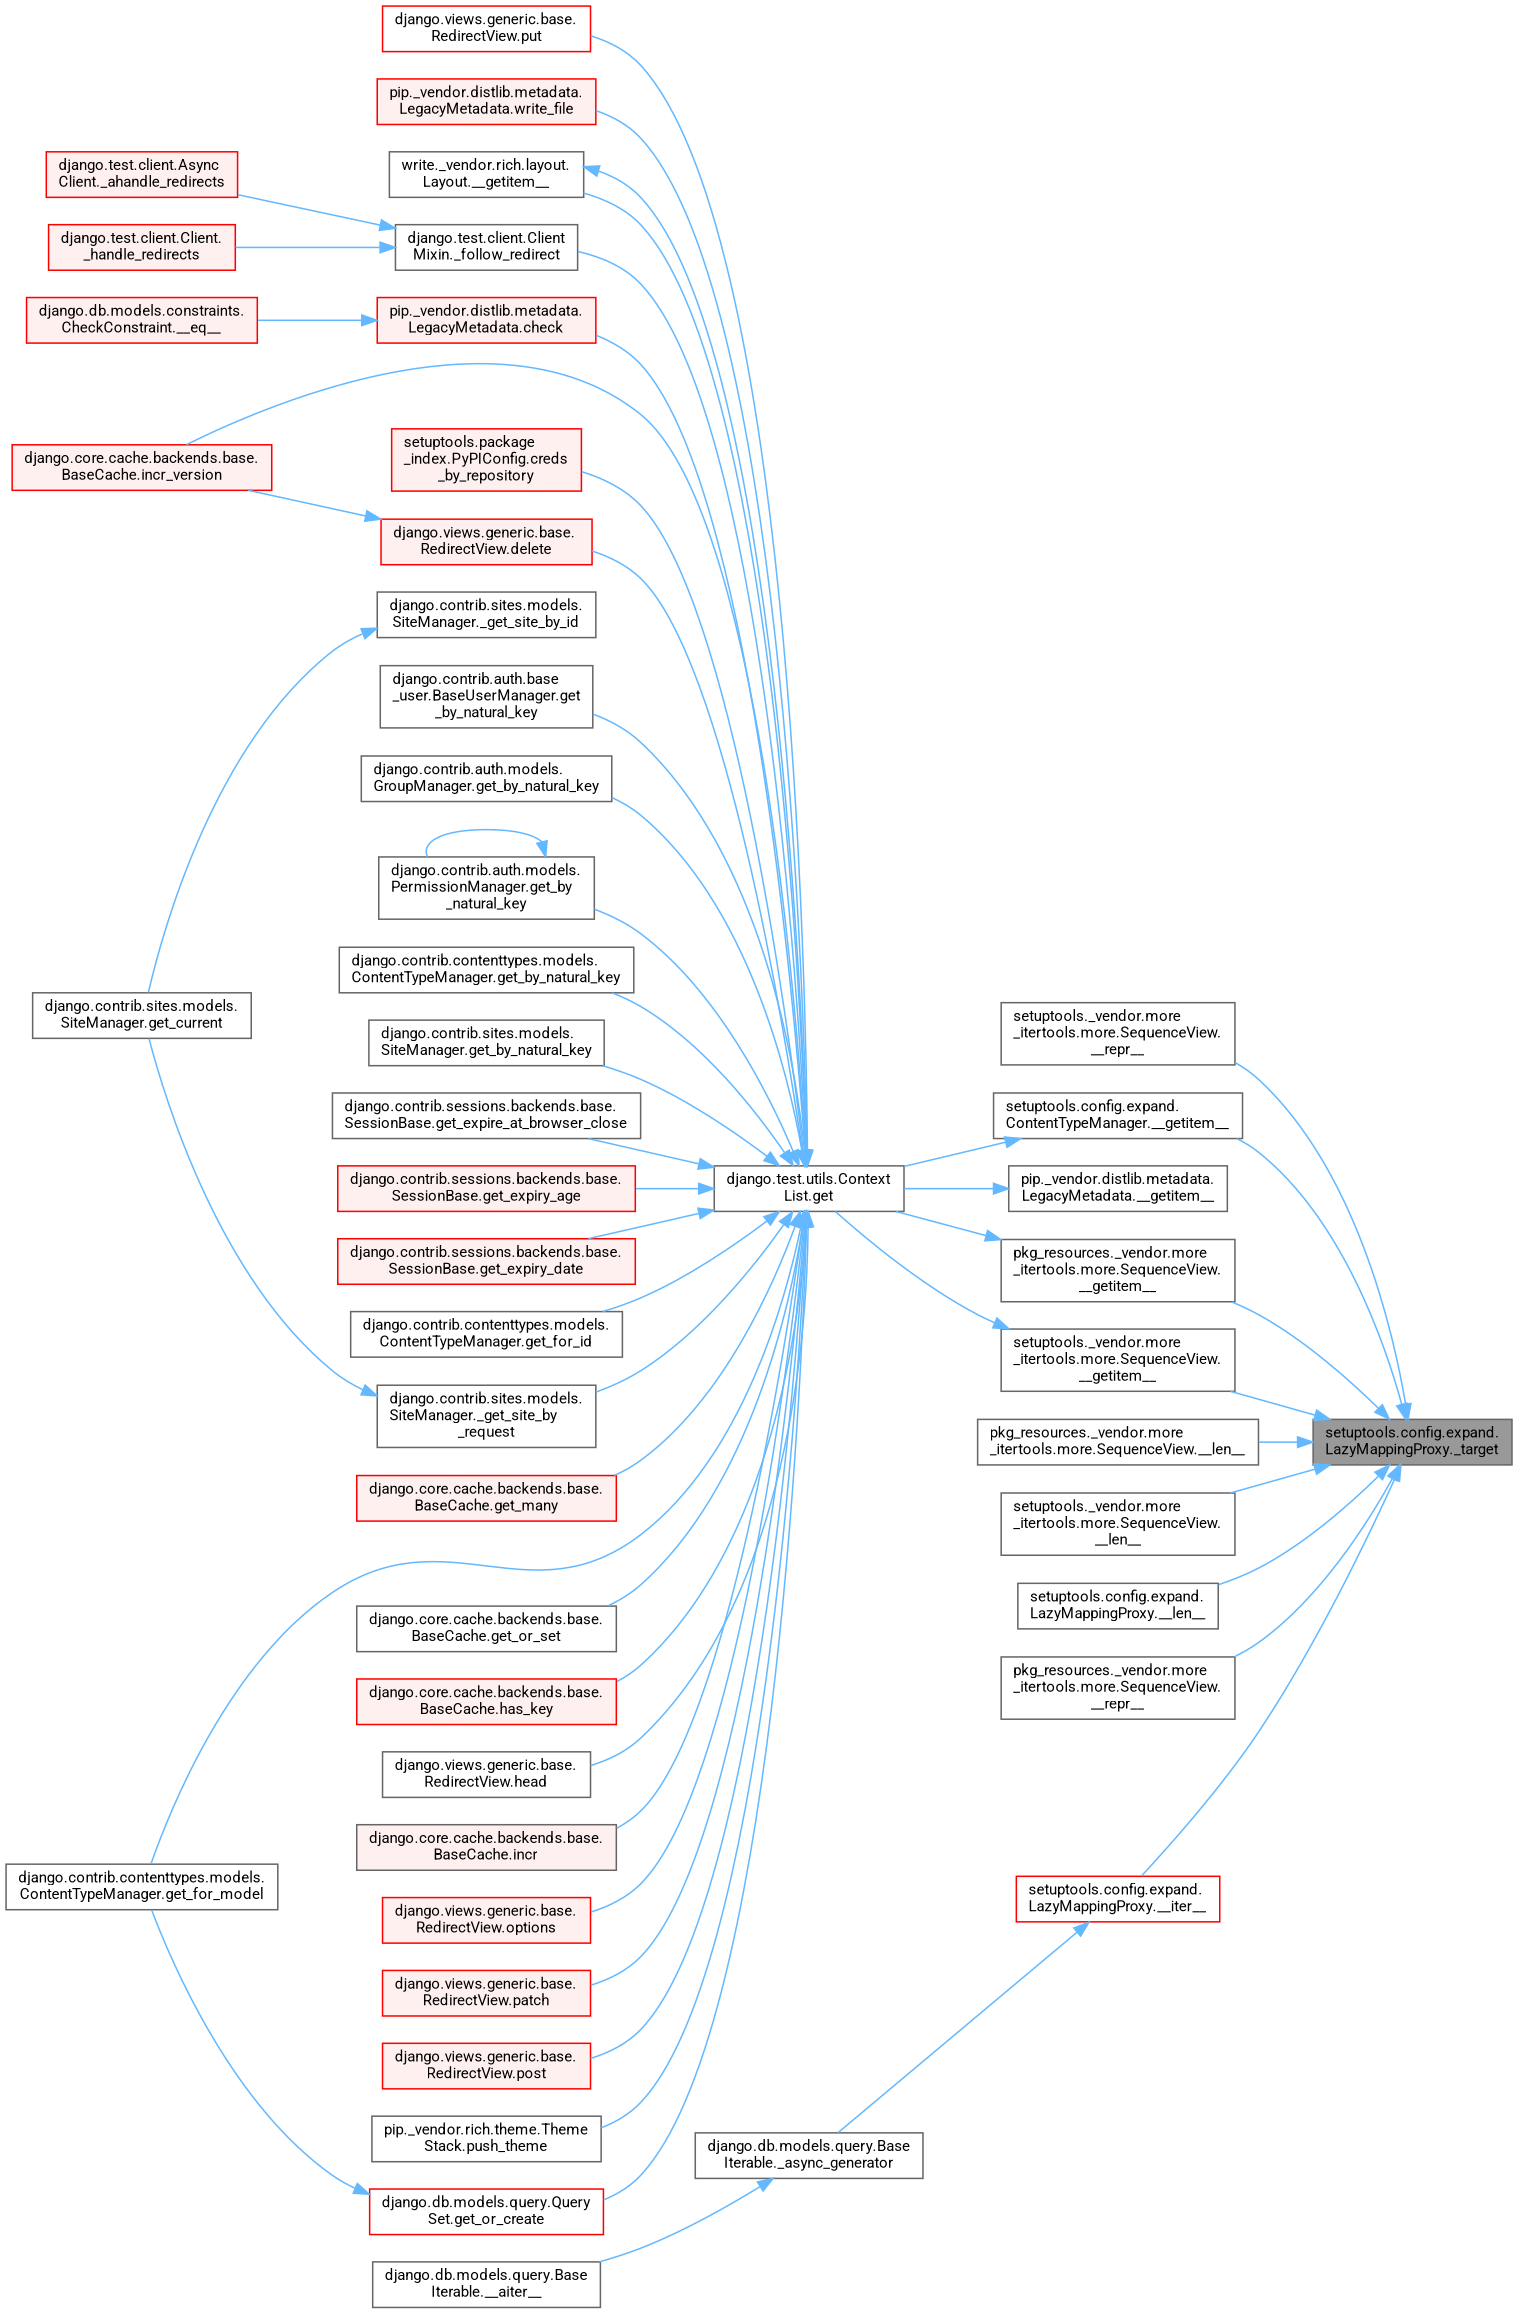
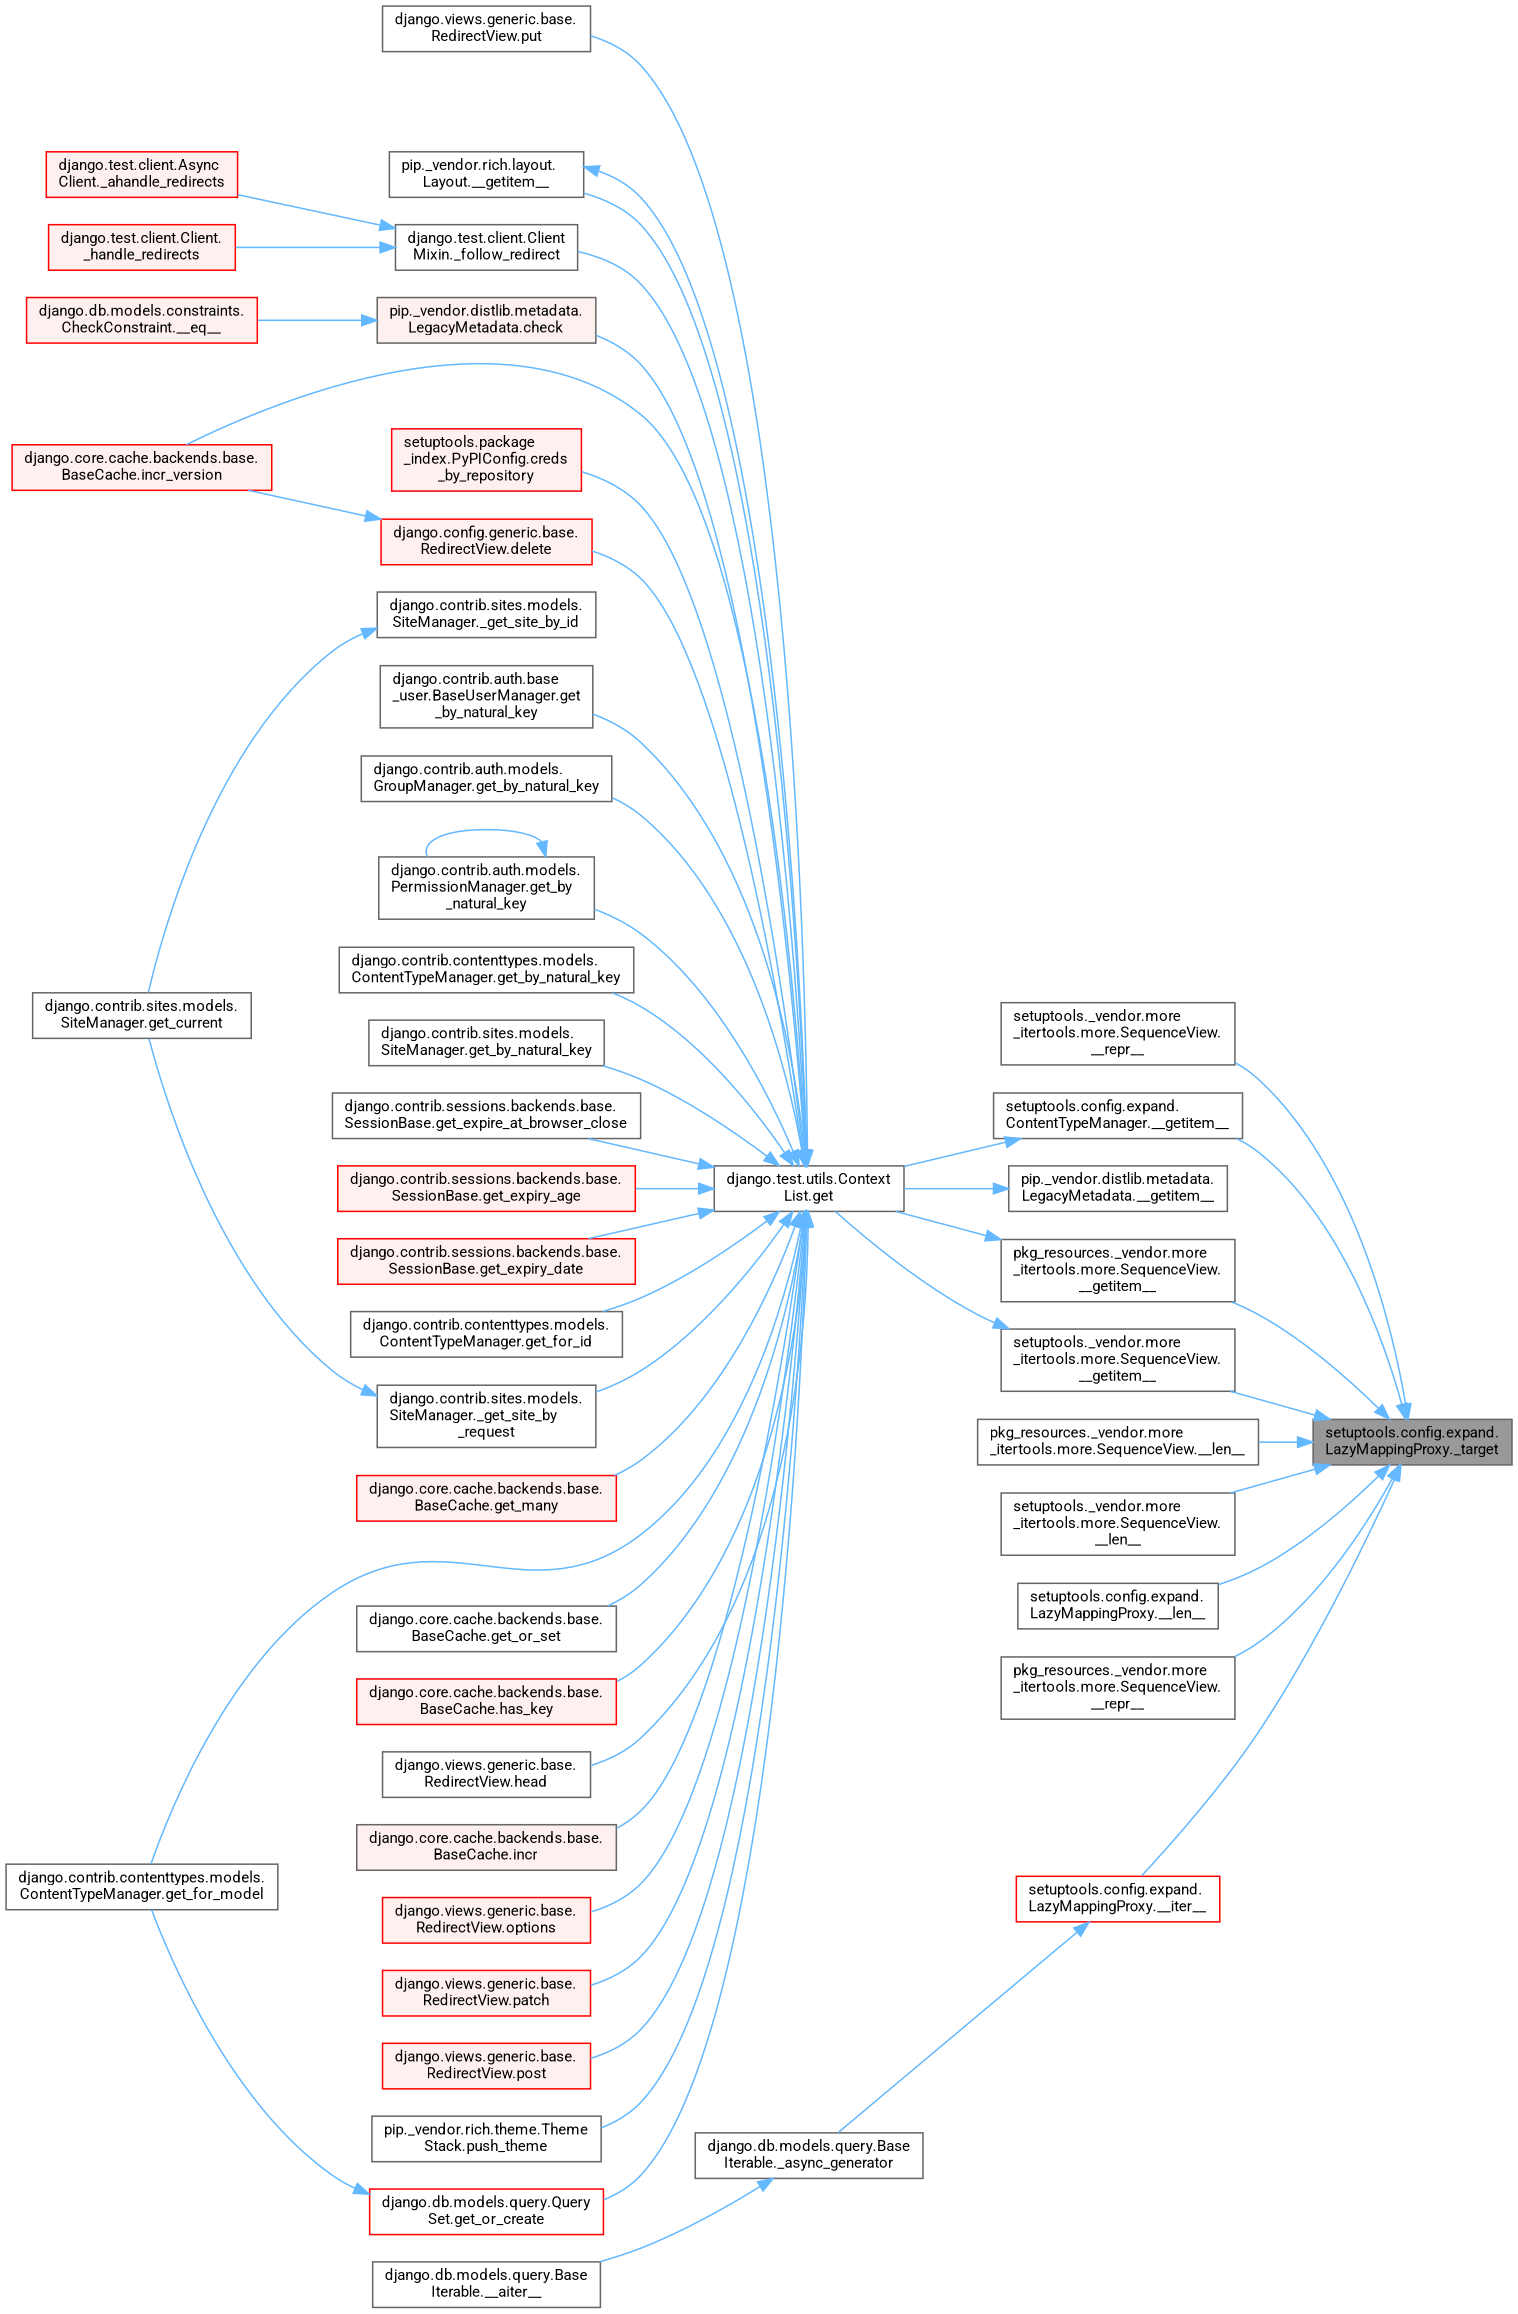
(487, 29) -> (487, 29)
(487, 102) -> none
(487, 175) -> (487, 175)
(487, 320) -> (487, 320)
(487, 542) -> (487, 542)
